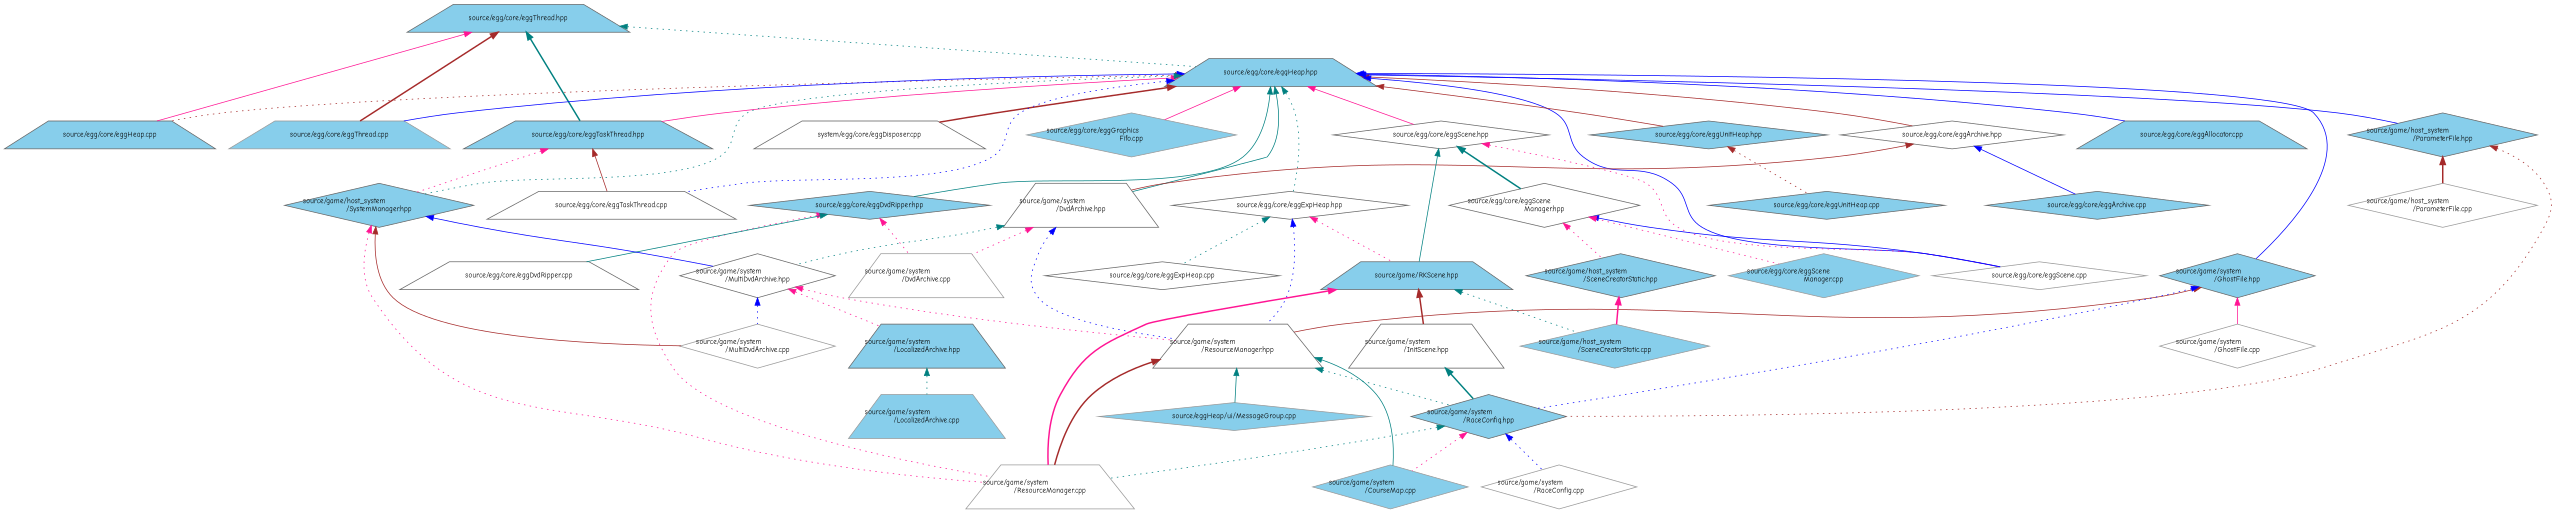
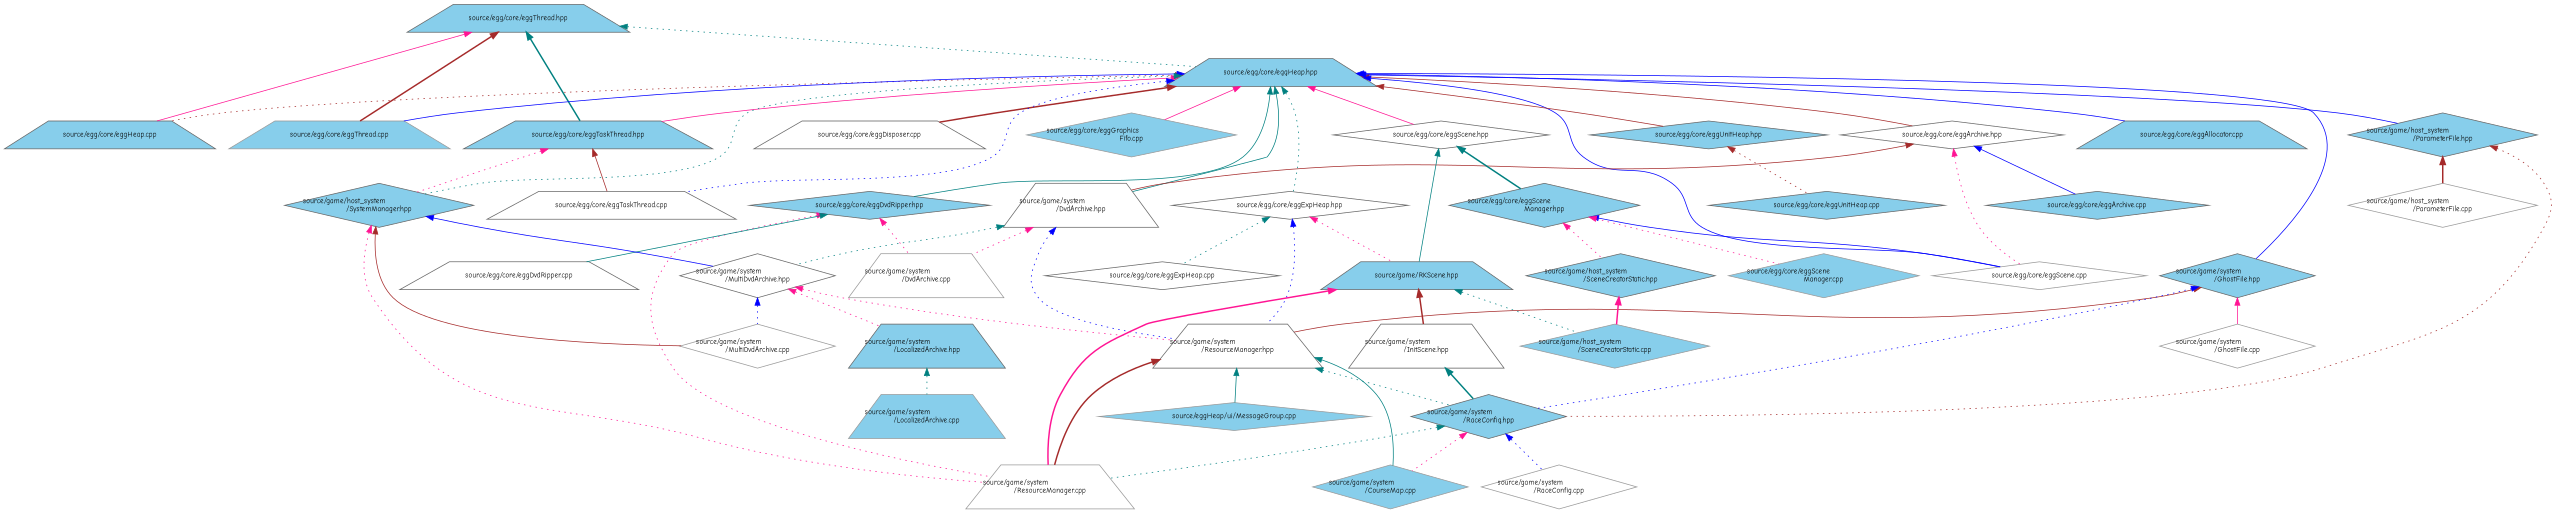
(870, 135) -> (870, 135)
(1544, 205) -> (1544, 205)
(1730, 242) -> (1974, 219)
